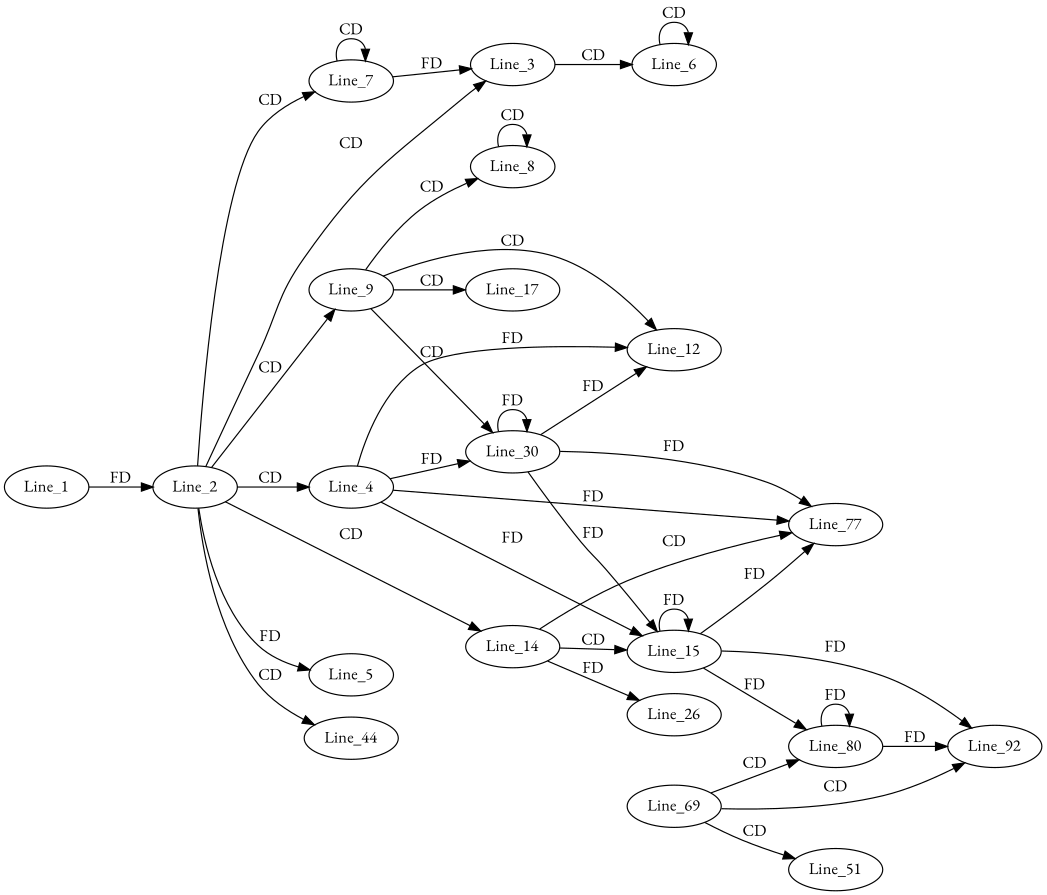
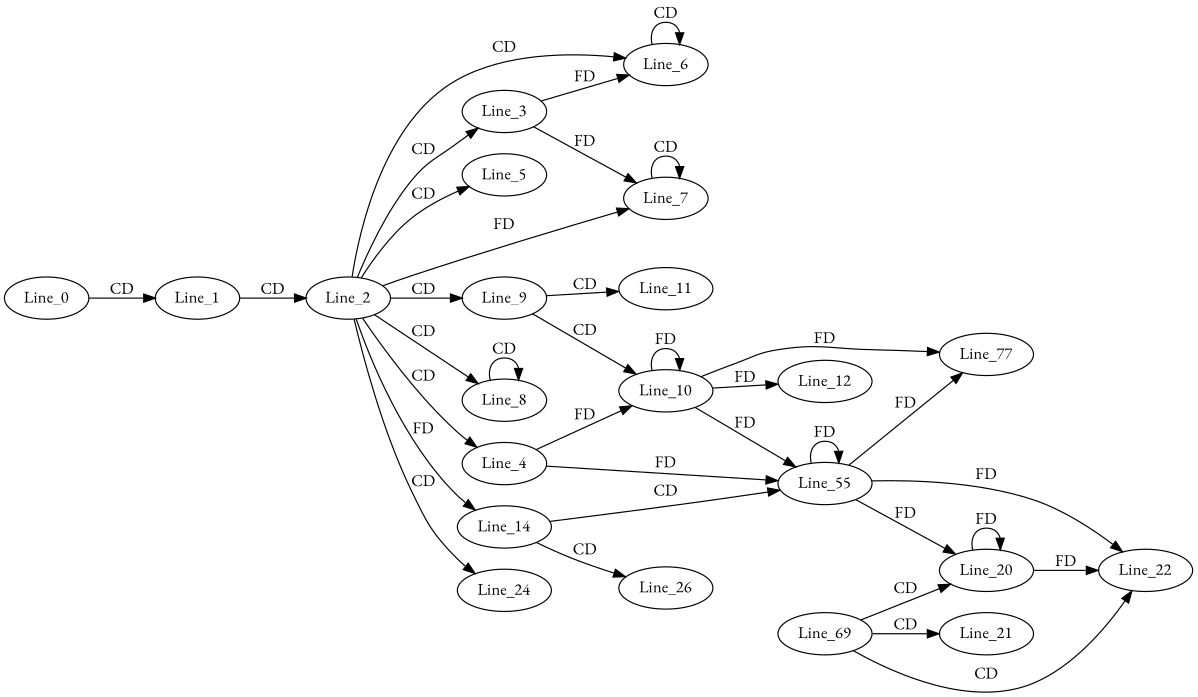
(593, 56) -> (585, 77)
(426, 73) -> (580, 152)
(271, 100) -> (504, 225)
none -> (429, 101)
(410, 219) -> (421, 346)
(525, 251) -> none
(513, 290) -> (666, 289)
none -> (47, 298)
(456, 354) -> none
(513, 452) -> (666, 391)
(121, 478) -> (273, 289)
(585, 505) -> none
(351, 535) -> (424, 429)
(655, 570) -> none
(271, 637) -> (424, 194)
(674, 651) -> (825, 484)
(593, 668) -> (585, 550)
(351, 738) -> (504, 590)
(836, 746) -> (986, 570)
(995, 746) -> (1146, 570)
(836, 870) -> (986, 634)
